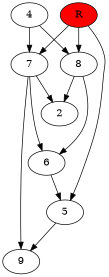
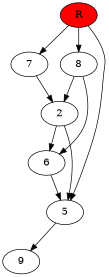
(29, 15) -> none
(32, 111) -> (54, 135)
(22, 159) -> none
none -> (72, 159)
